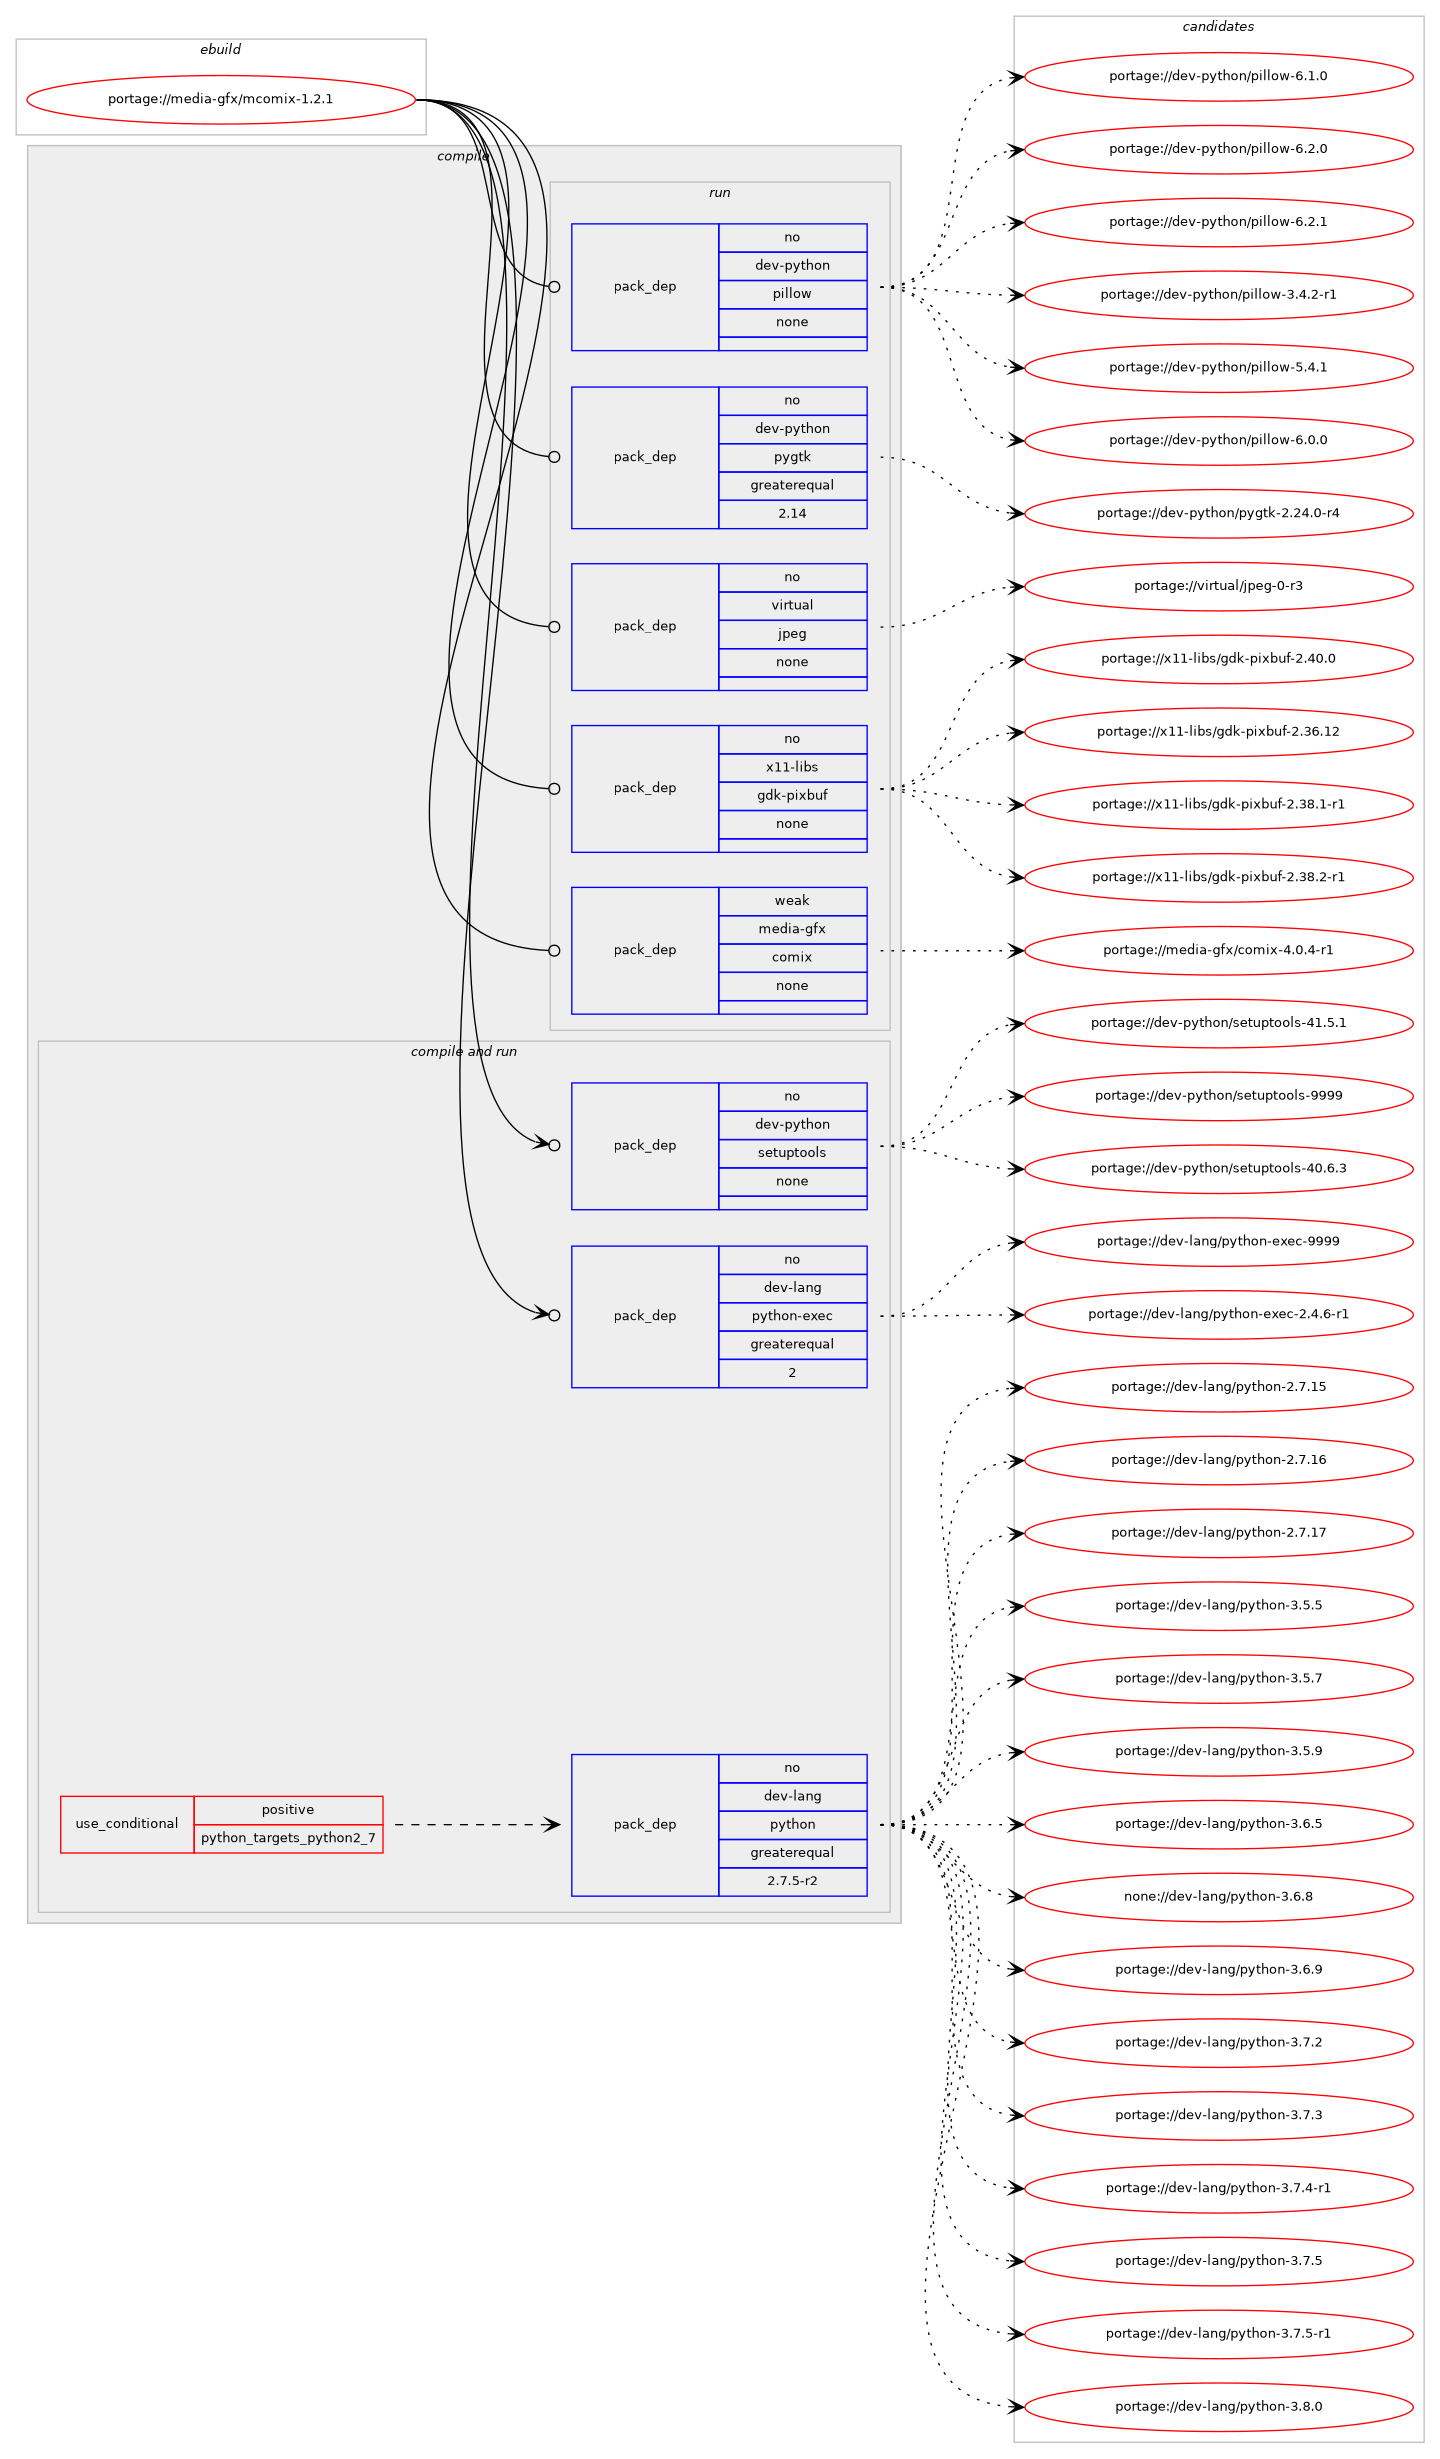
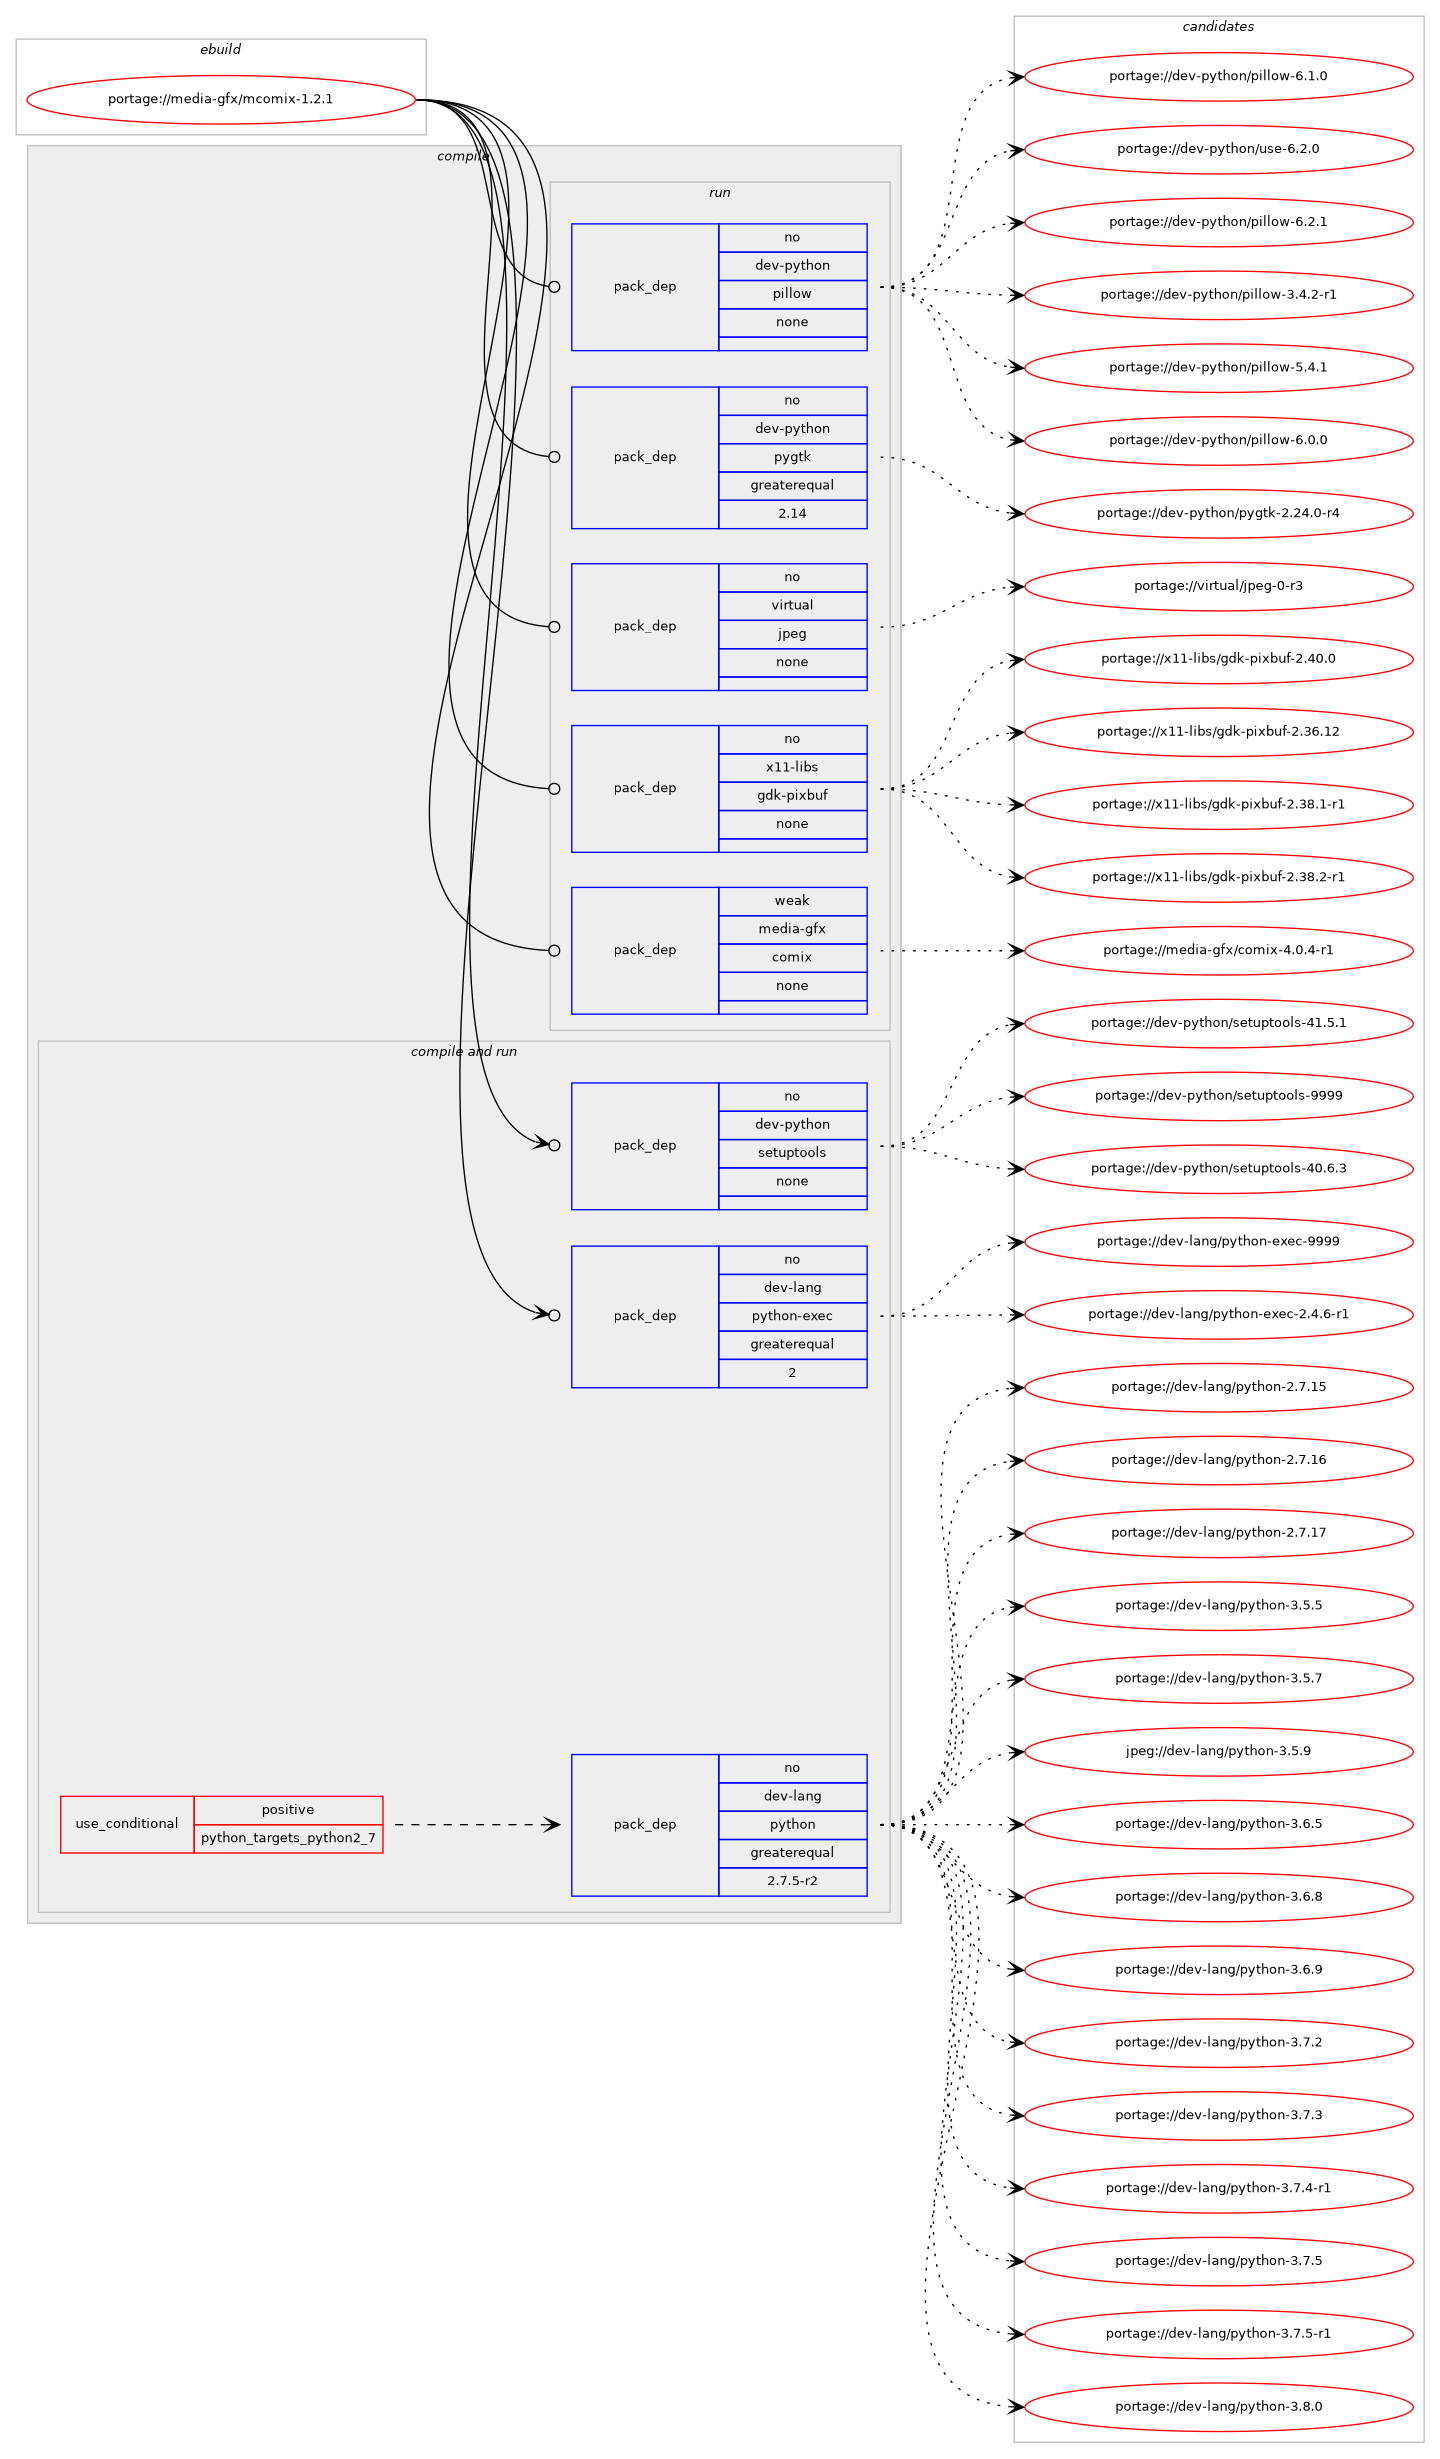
(1219, 150) -> (1219, 150)
(1219, 1752) -> (1219, 1752)
(1219, 1897) -> (1219, 1897)
